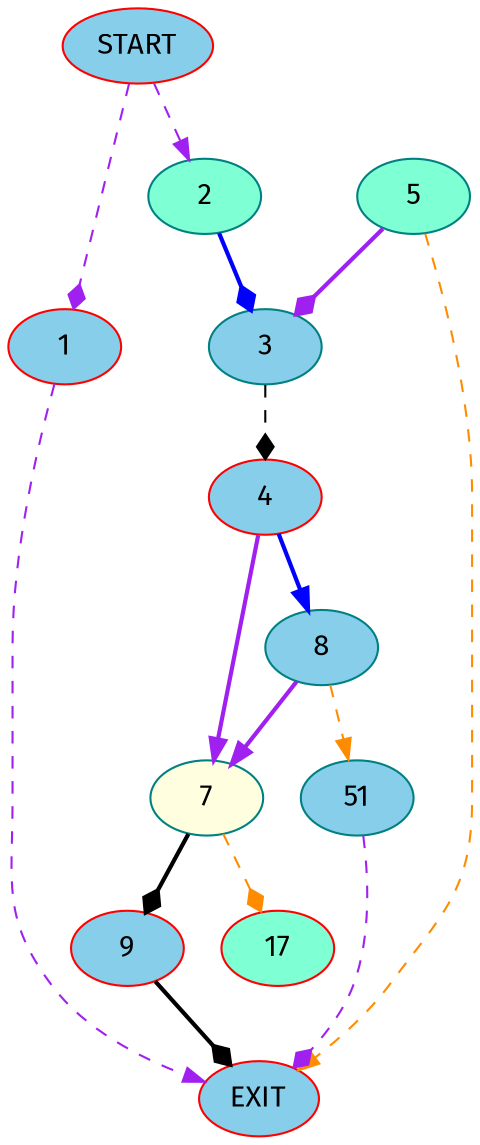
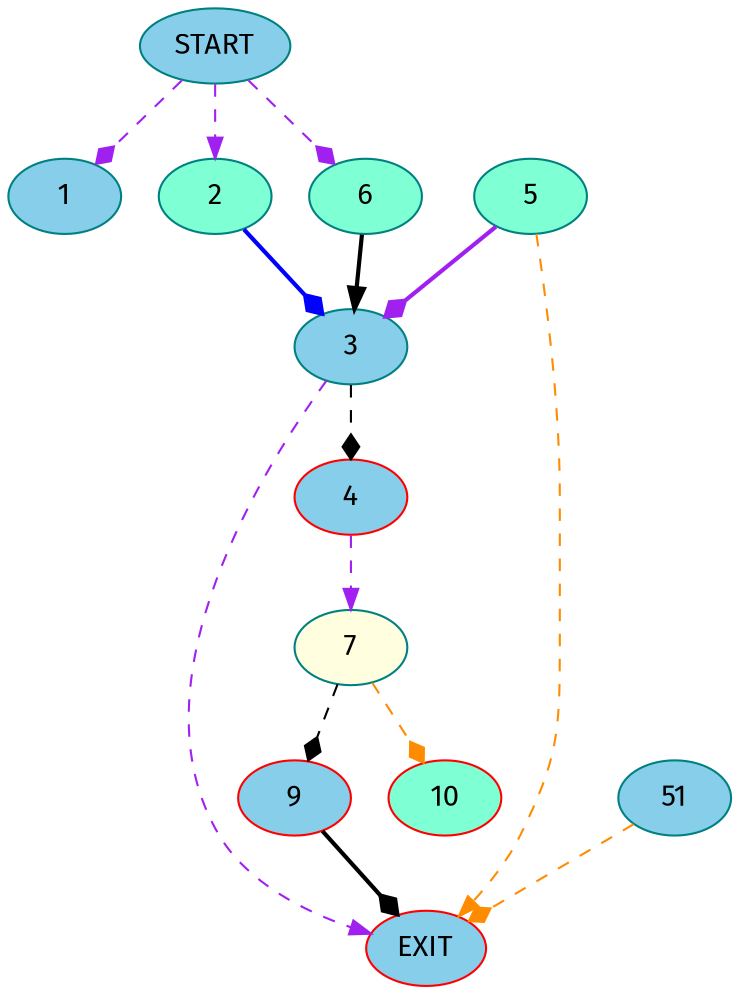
(138, 46) -> (215, 46)
none -> (366, 196)
(65, 347) -> (65, 196)
(238, 637) -> (351, 562)
(322, 648) -> none
(13, 769) -> (193, 677)
(173, 862) -> (327, 710)
(278, 948) -> (445, 798)
(363, 950) -> (562, 866)
